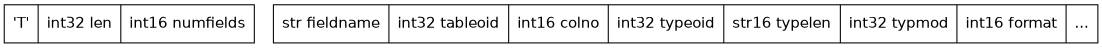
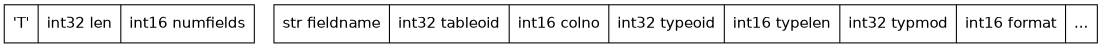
(782, 23) -> (782, 23)
